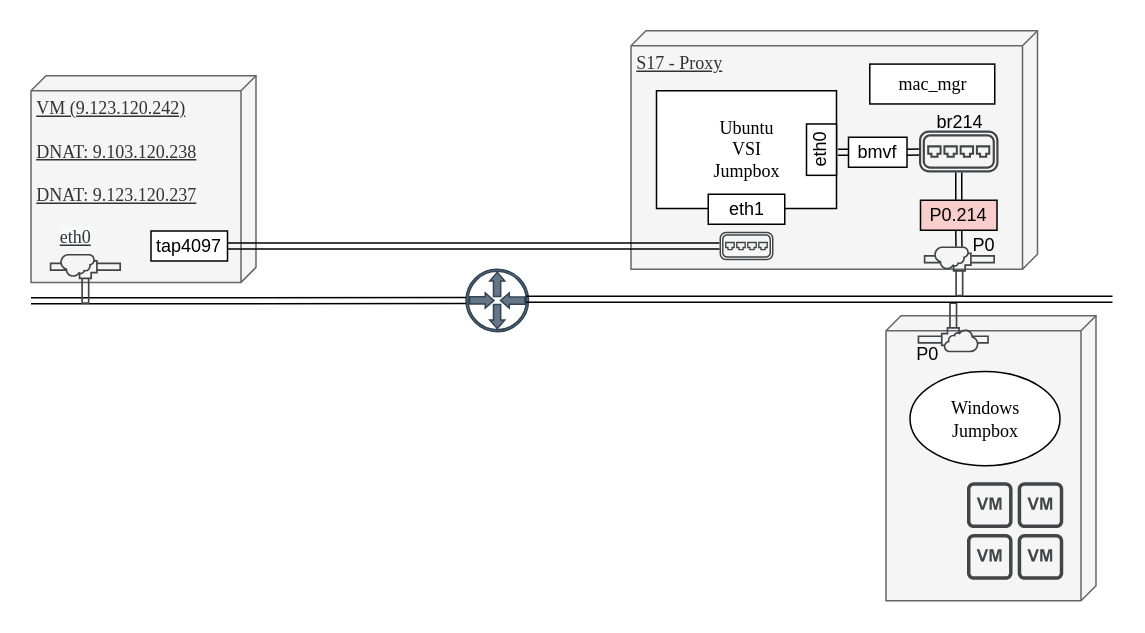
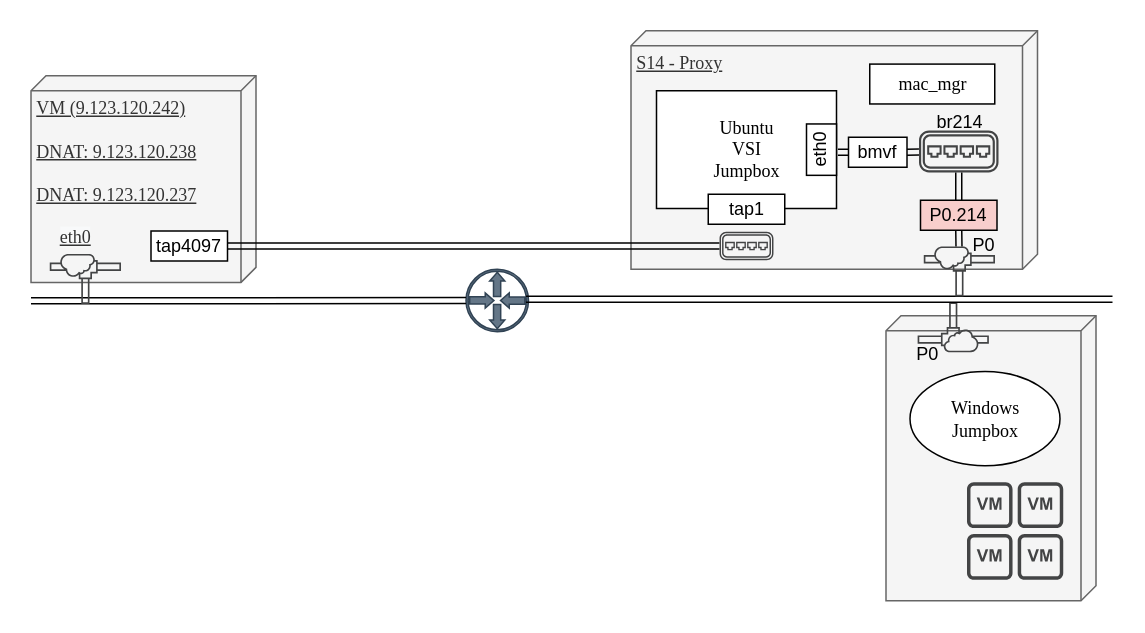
(688, 64) -> (688, 64)
(121, 131) -> (121, 131)
(747, 209) -> (747, 209)
